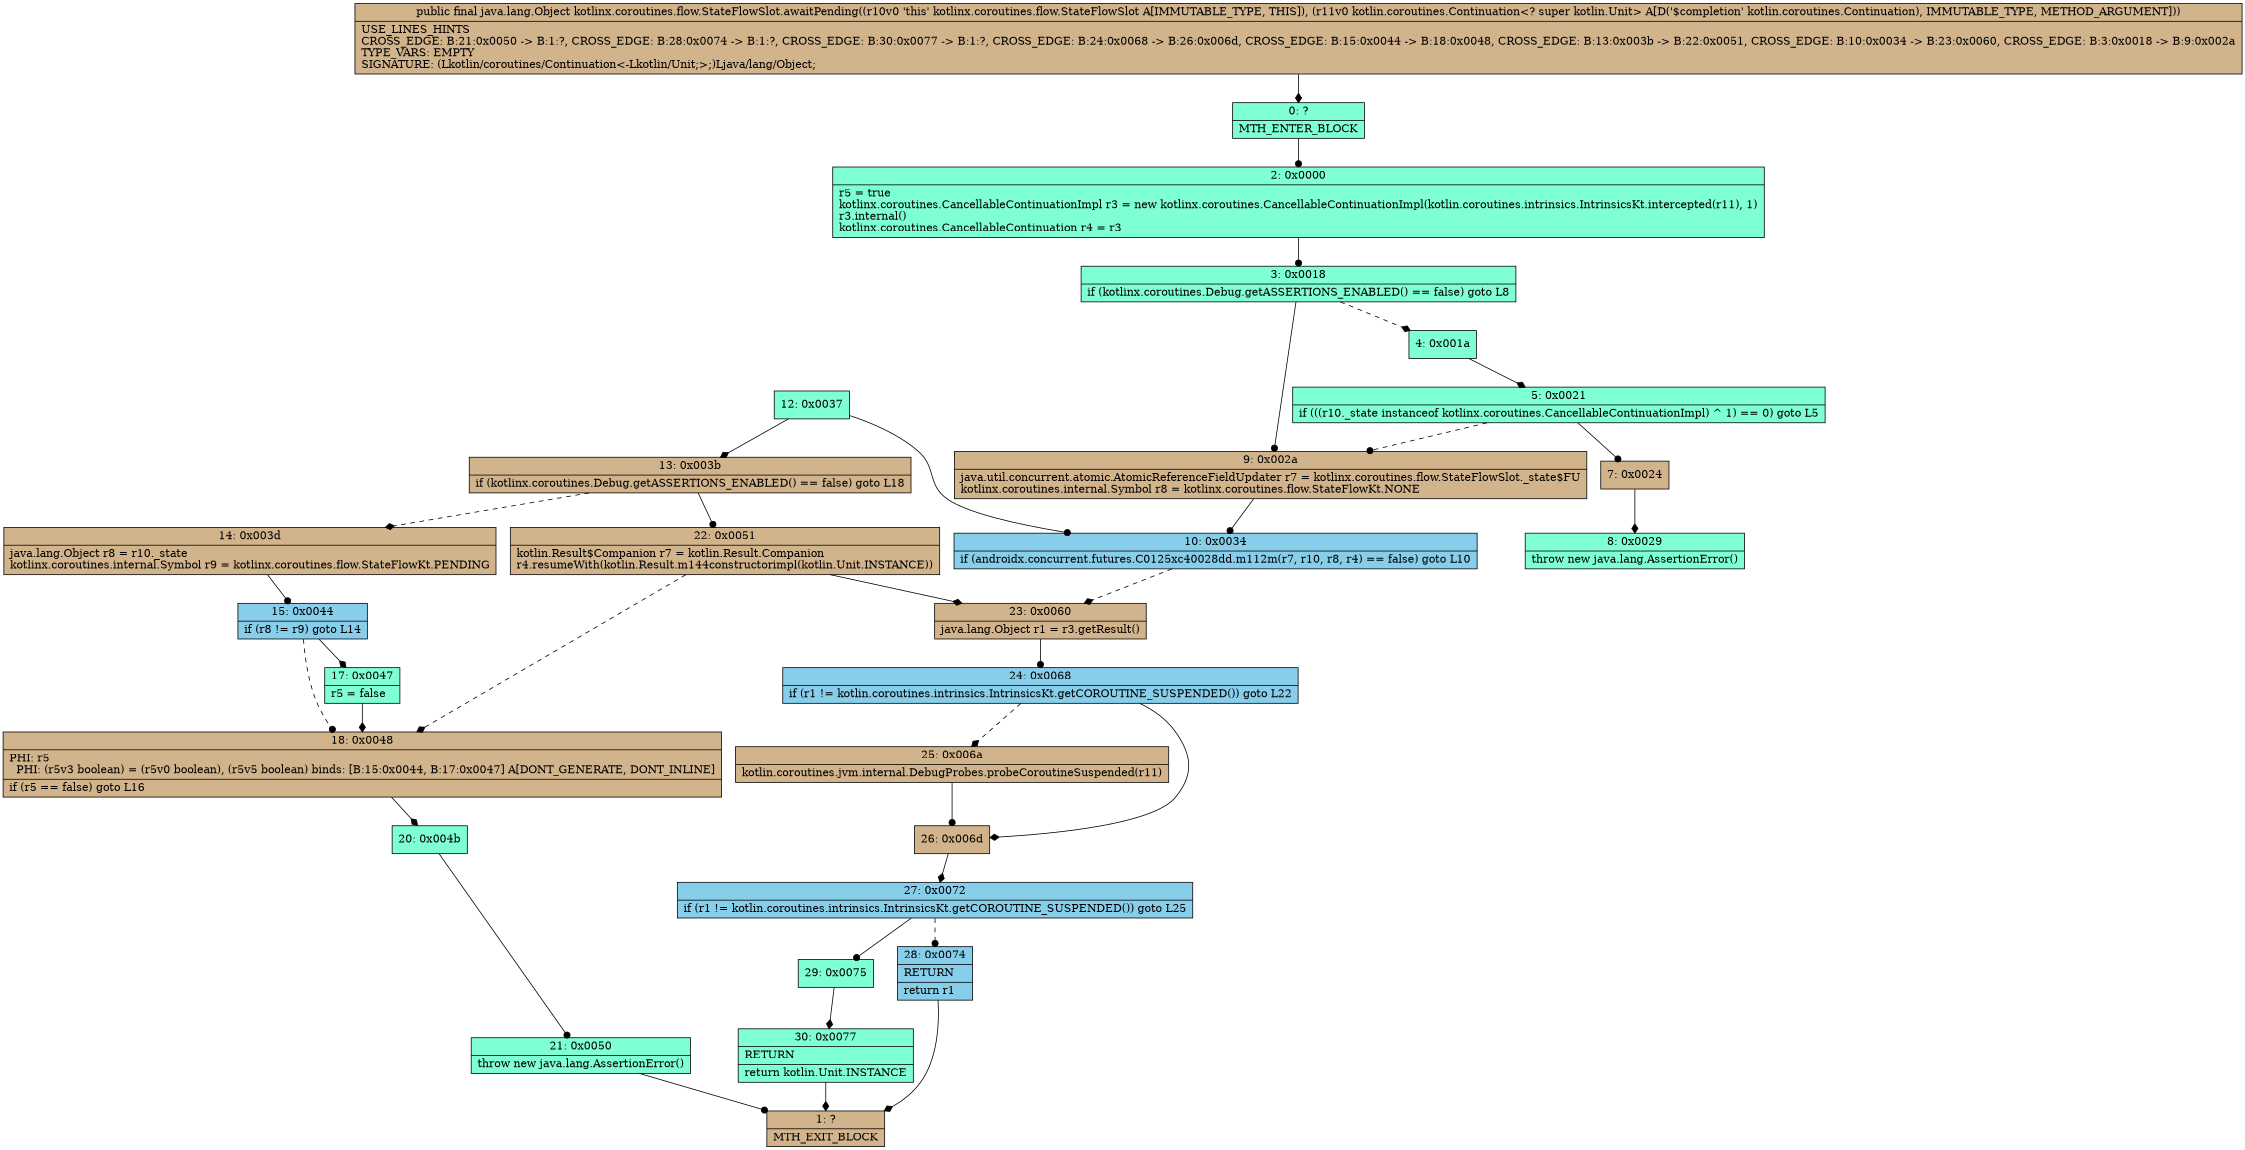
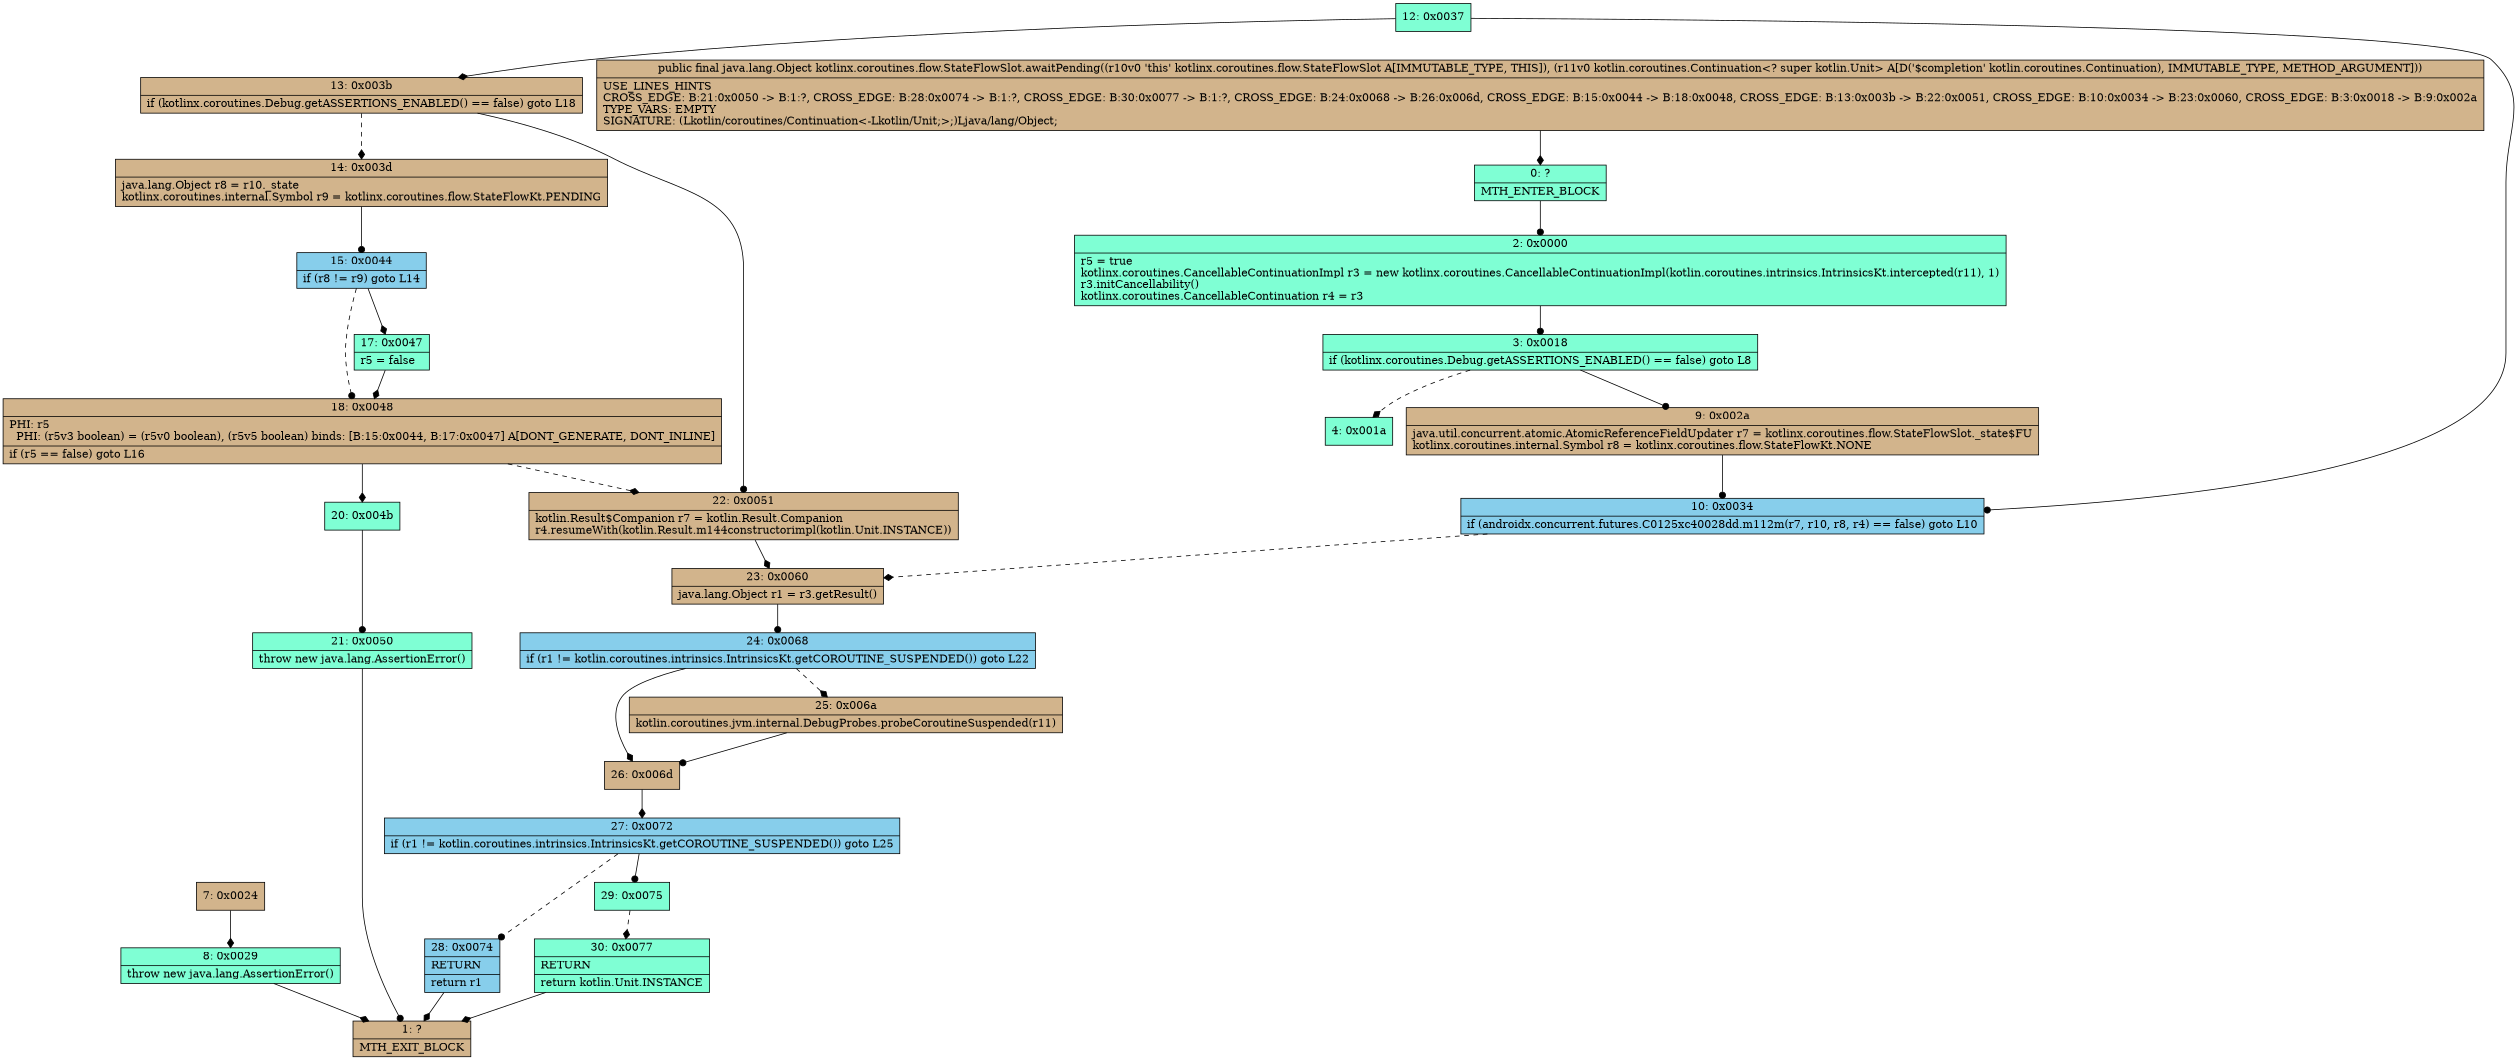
(873, 217) -> (1140, 285)
(1559, 405) -> none
(555, 651) -> (569, 477)
none -> (317, 1000)
(832, 1003) -> (629, 920)
